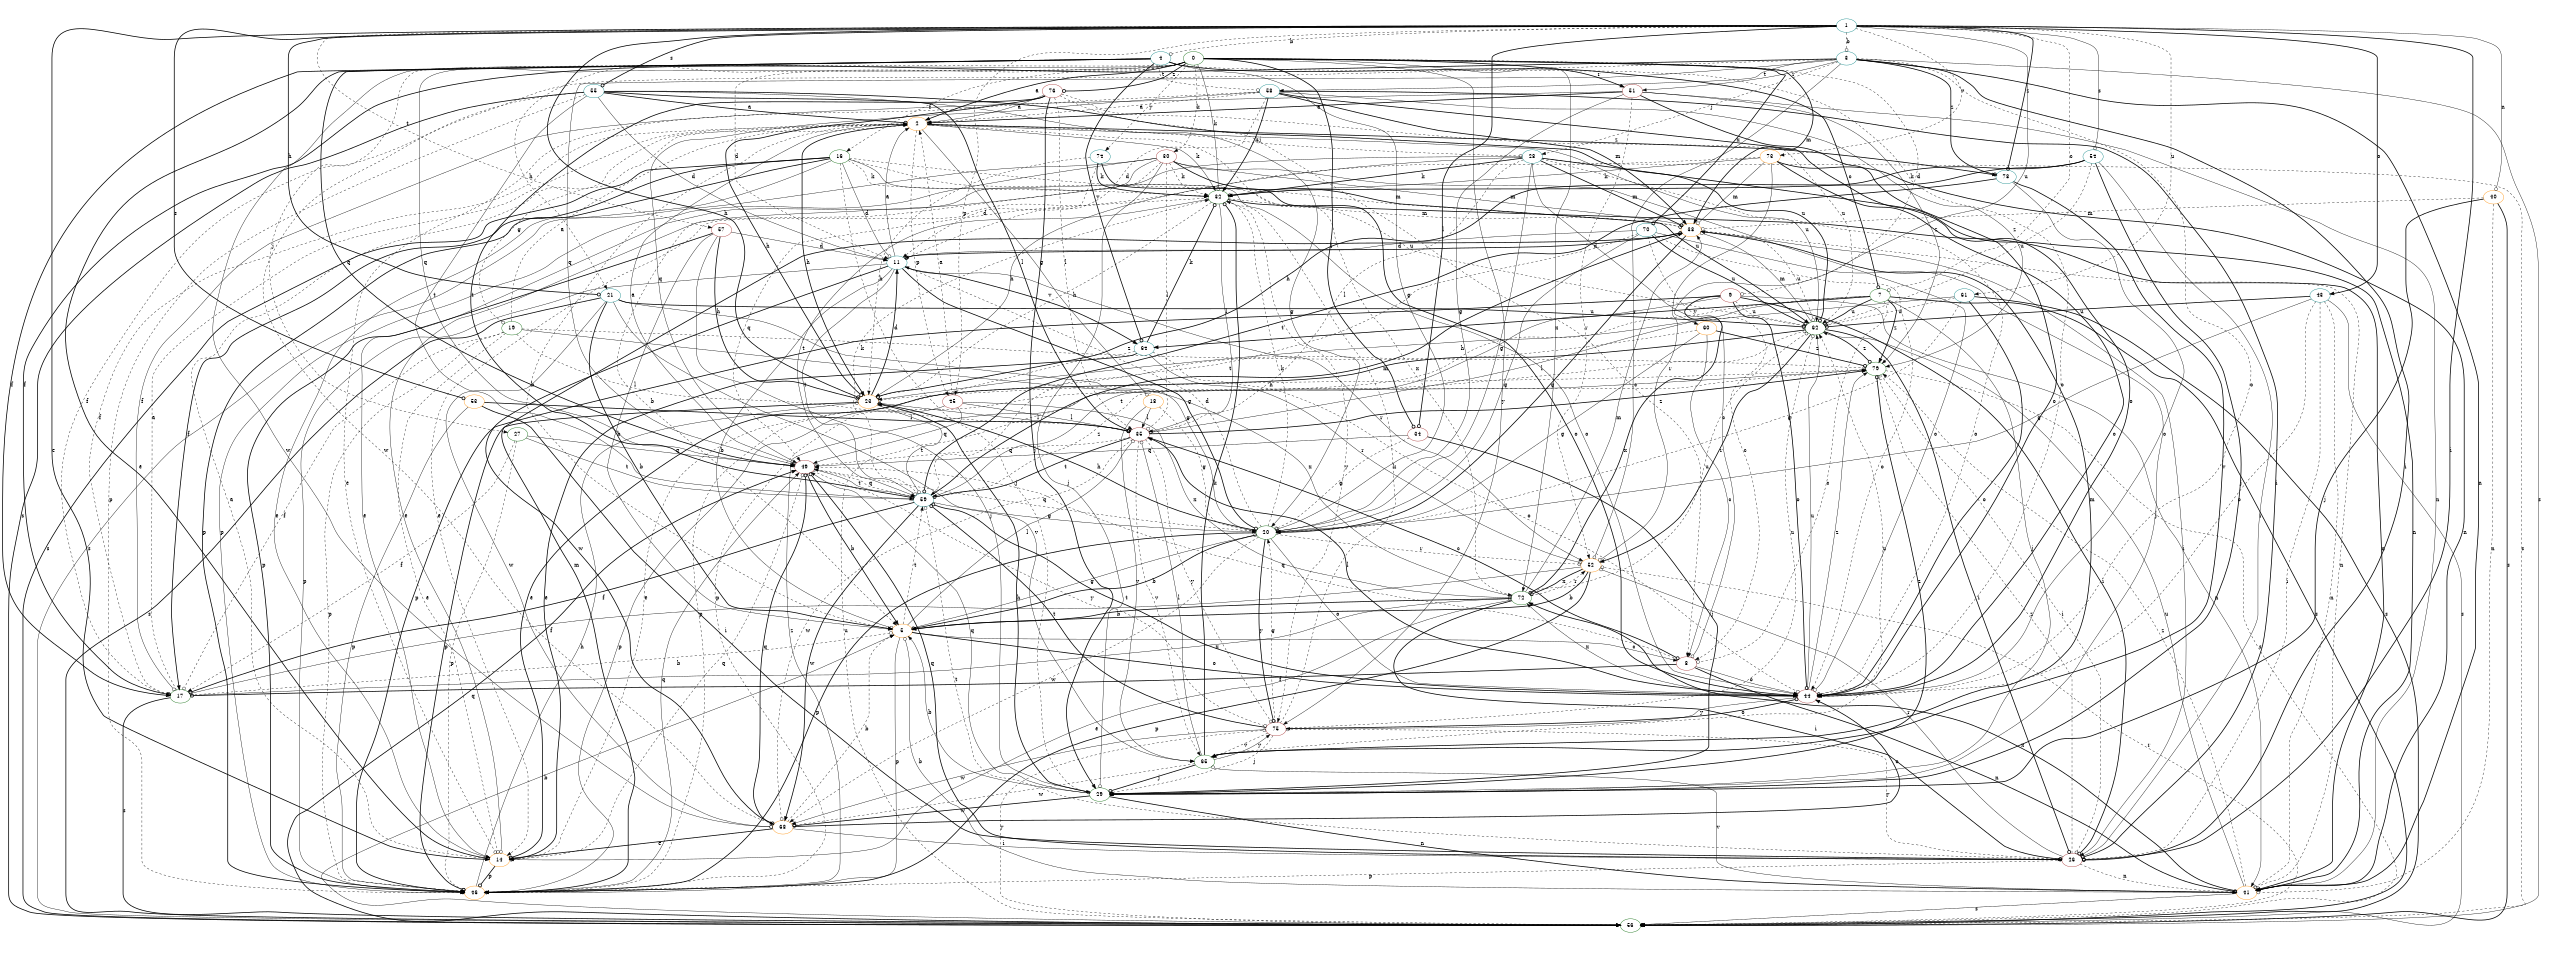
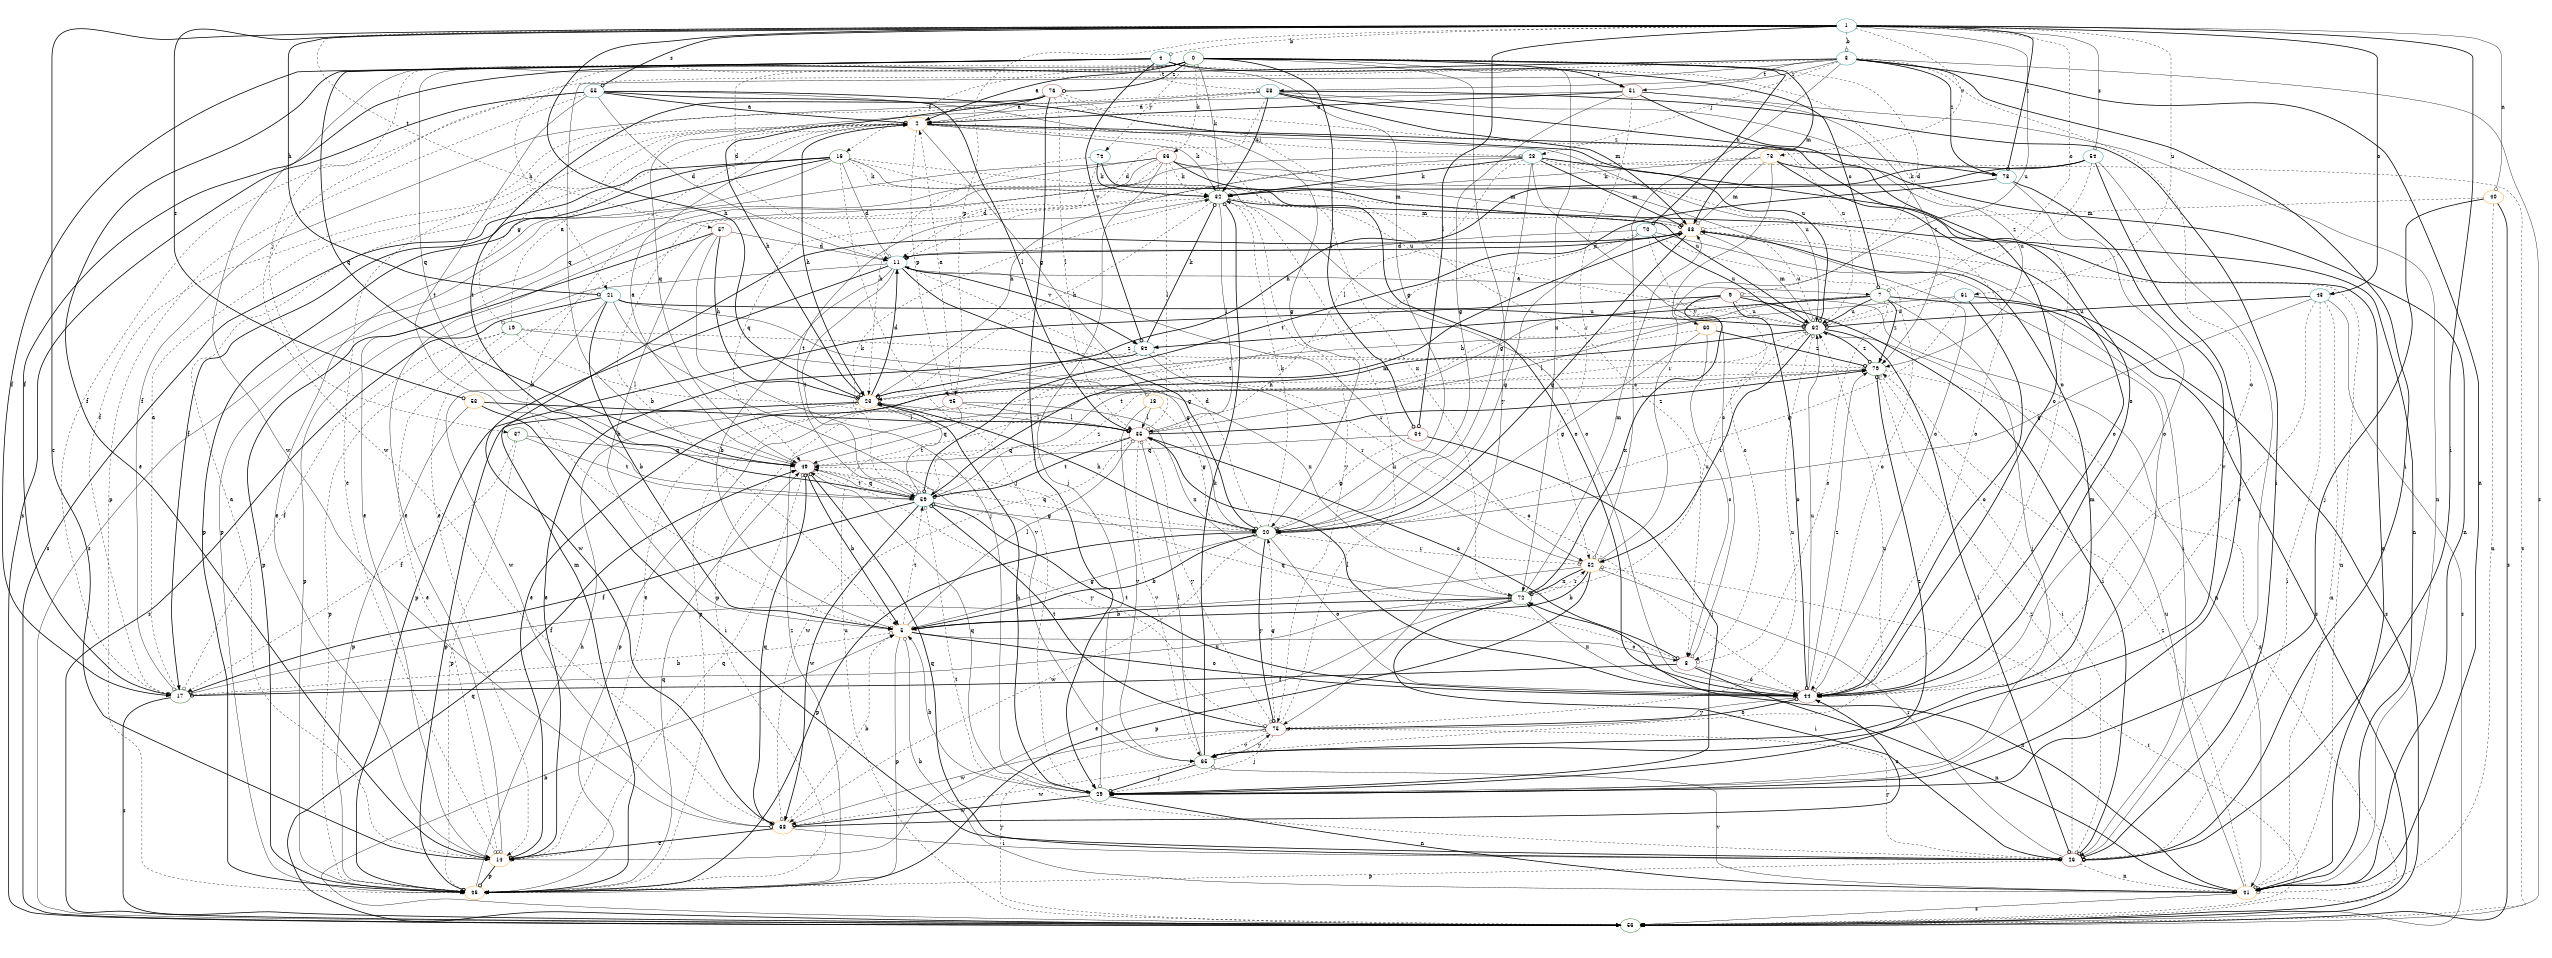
(1951, 93) -> (1951, 93)
(1166, 157) -> (1166, 157)
(886, 191) -> (1361, 278)
(518, 434) -> (518, 434)
